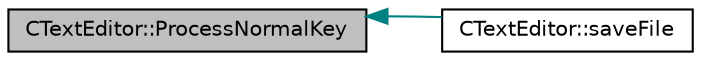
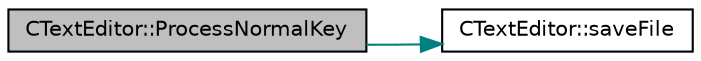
(415, 17) -> (393, 45)
